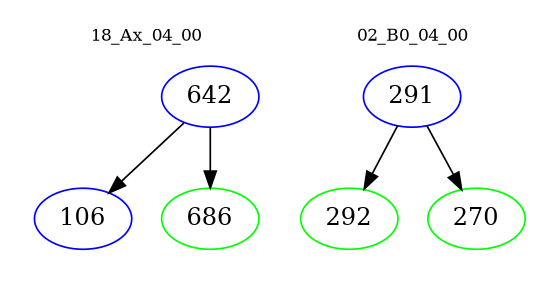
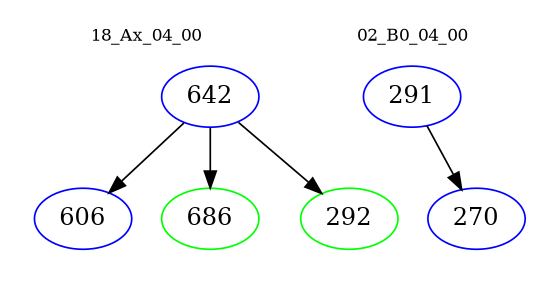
(385, 150) -> (261, 142)
(83, 219) -> (83, 219)
(477, 219) -> (477, 219)
